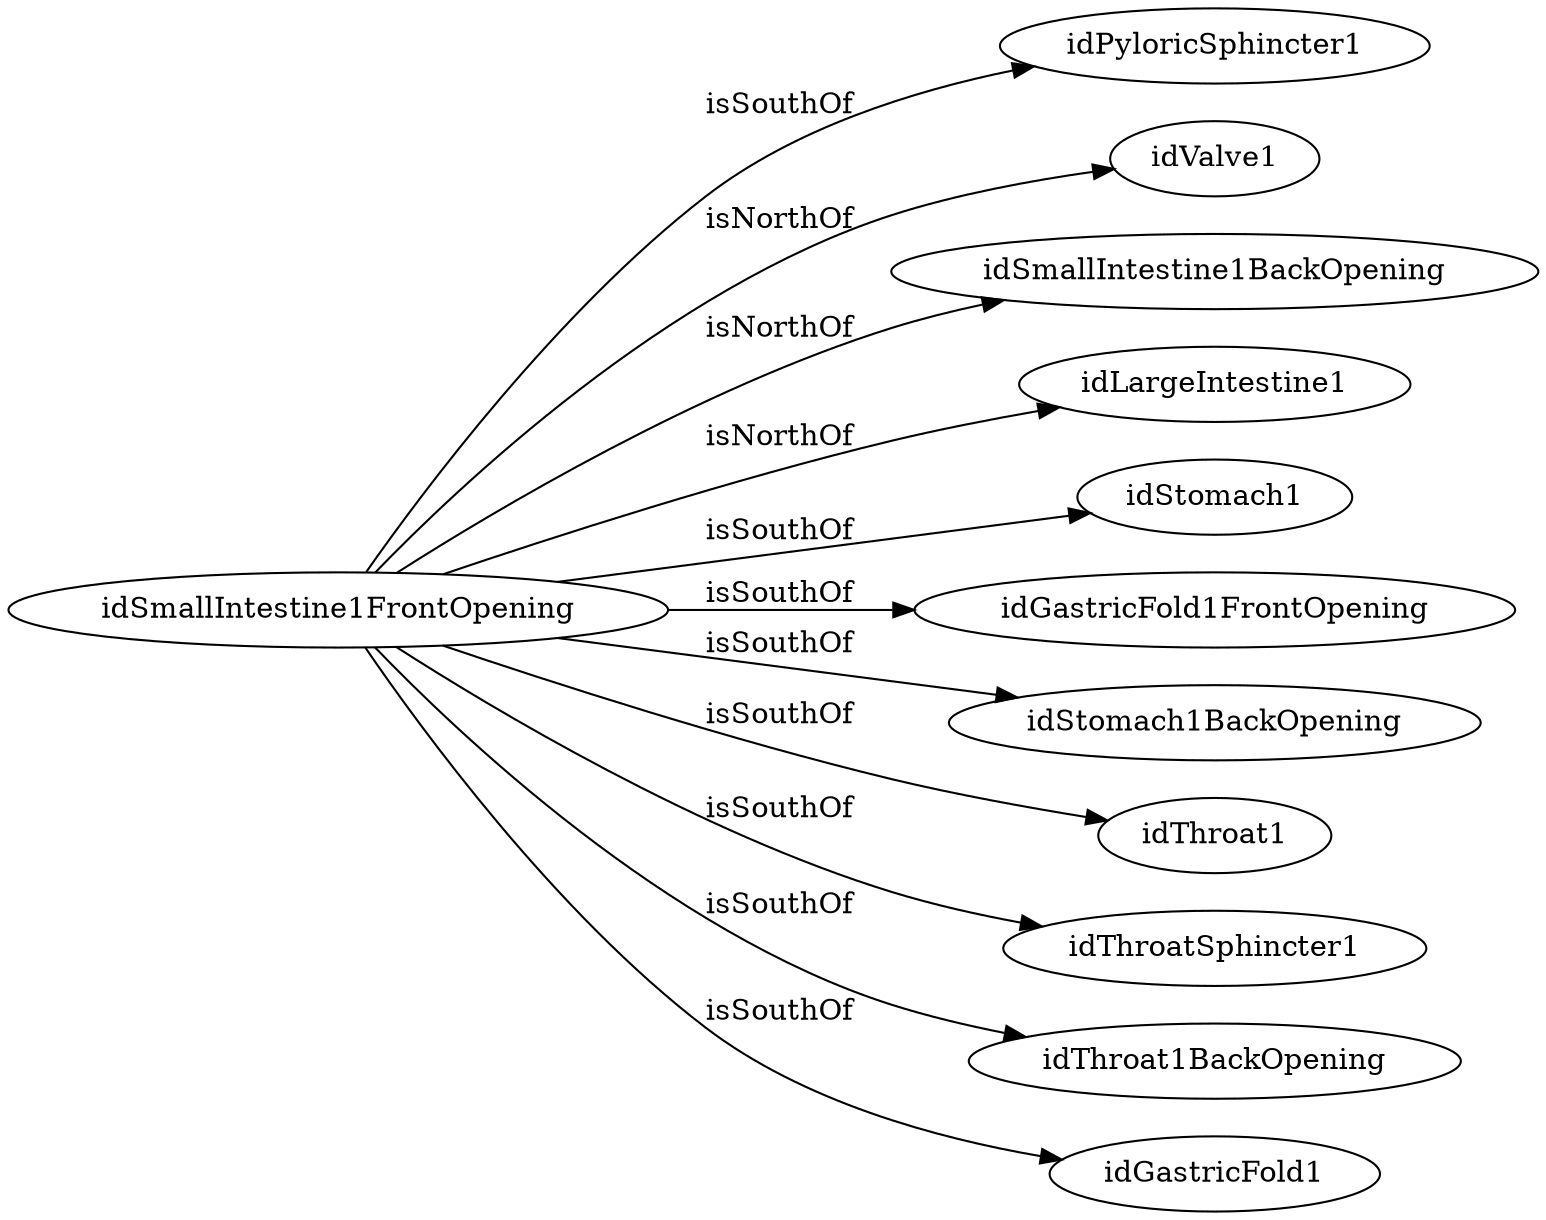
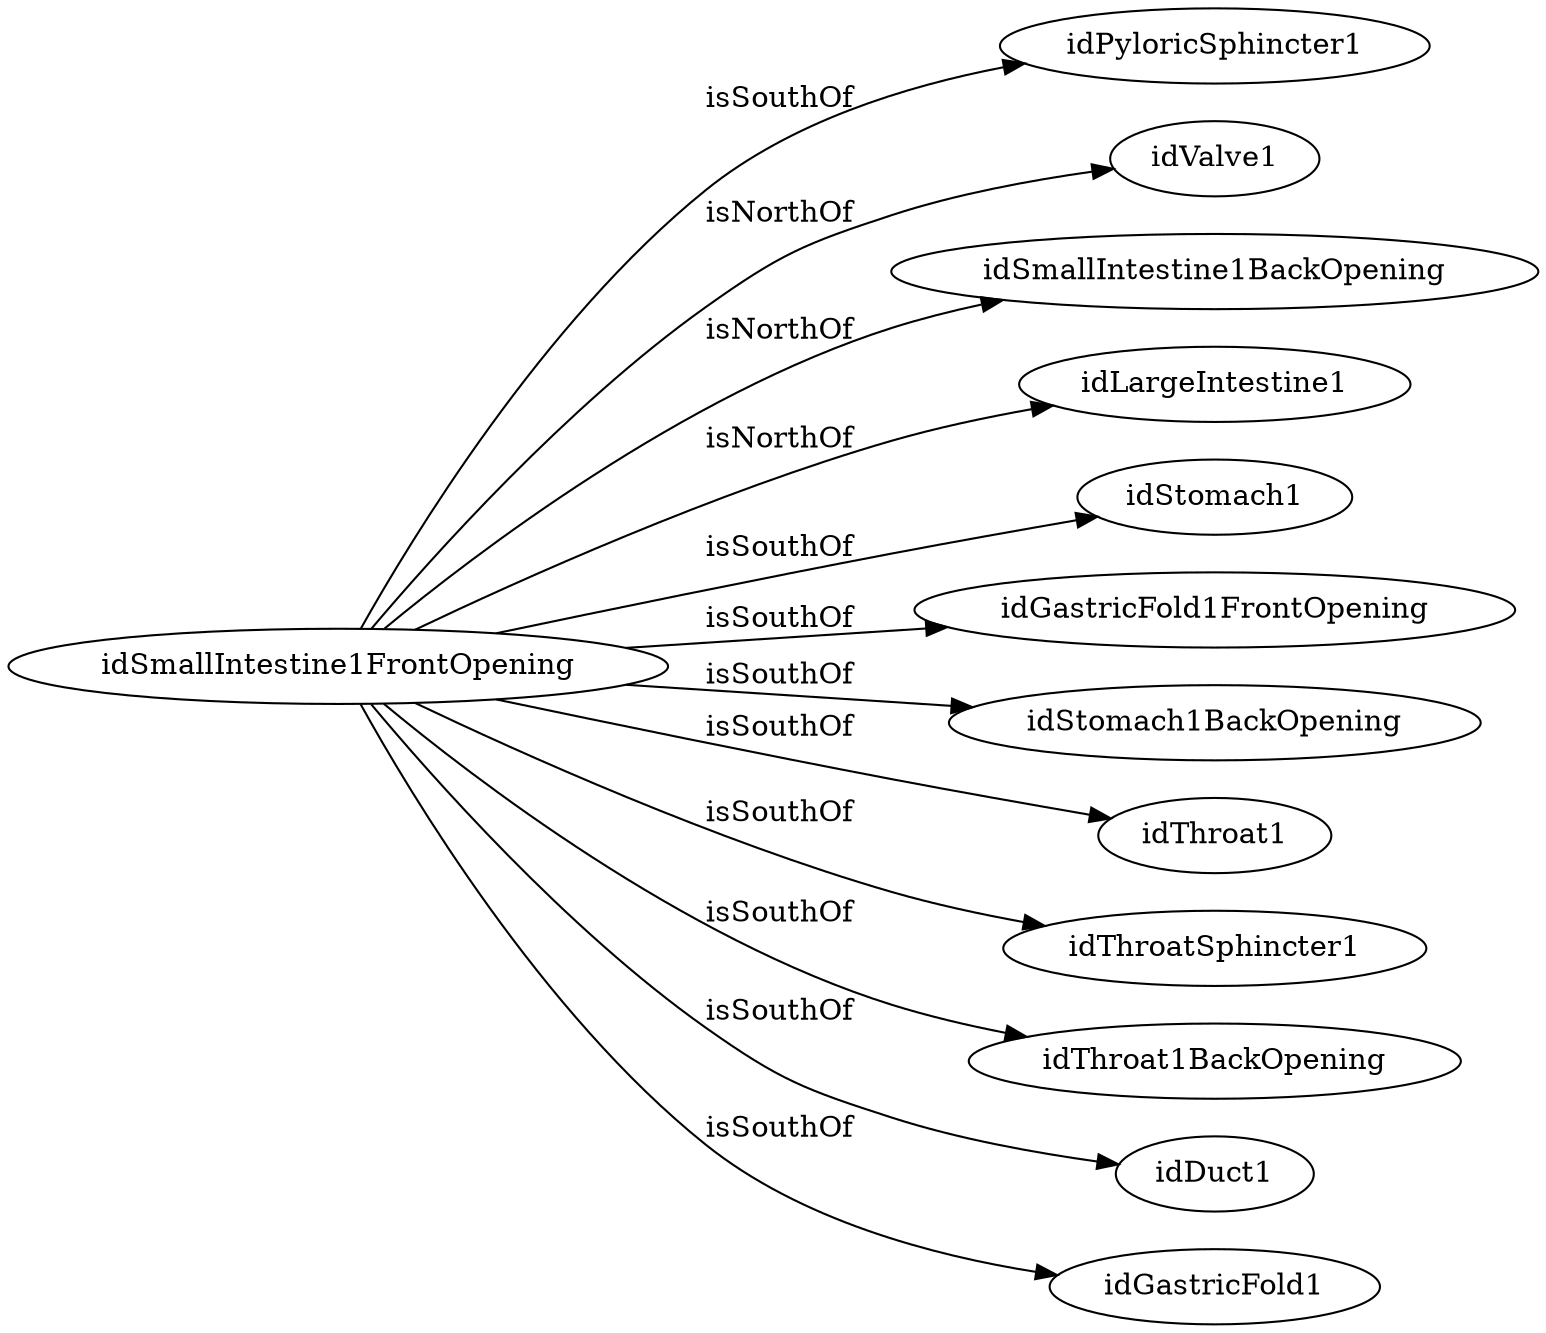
none -> (1215, 1174)
